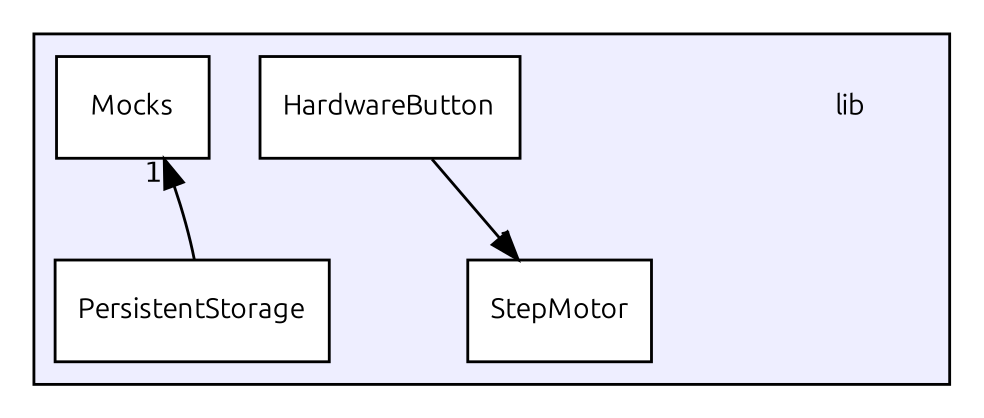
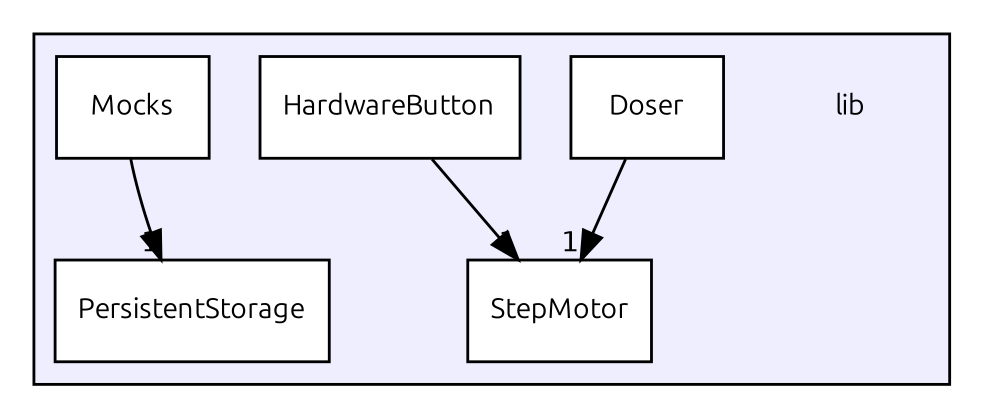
none -> (647, 107)
(185, 222) -> (140, 196)
